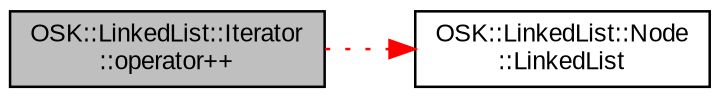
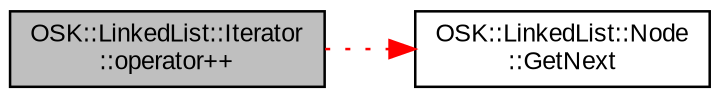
(562, 49) -> (562, 49)
